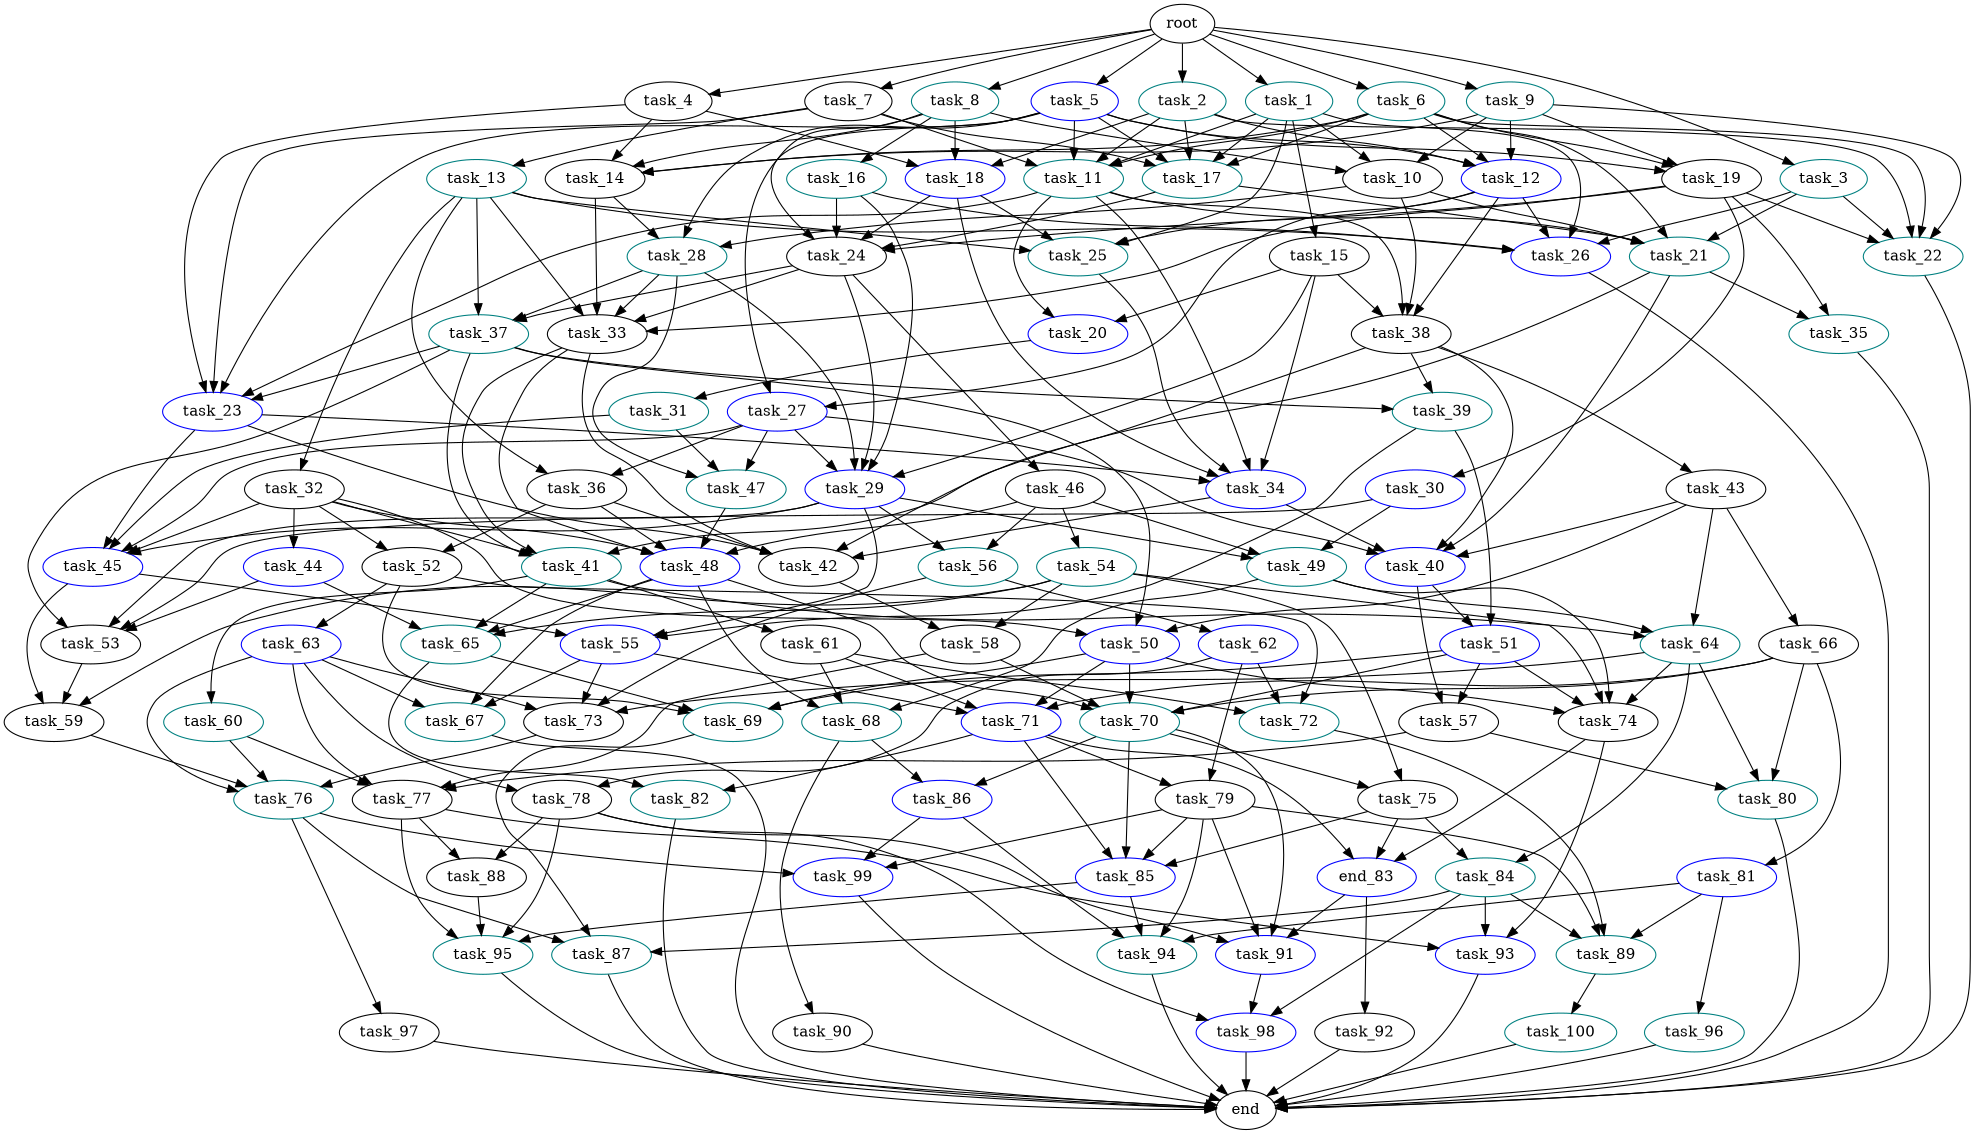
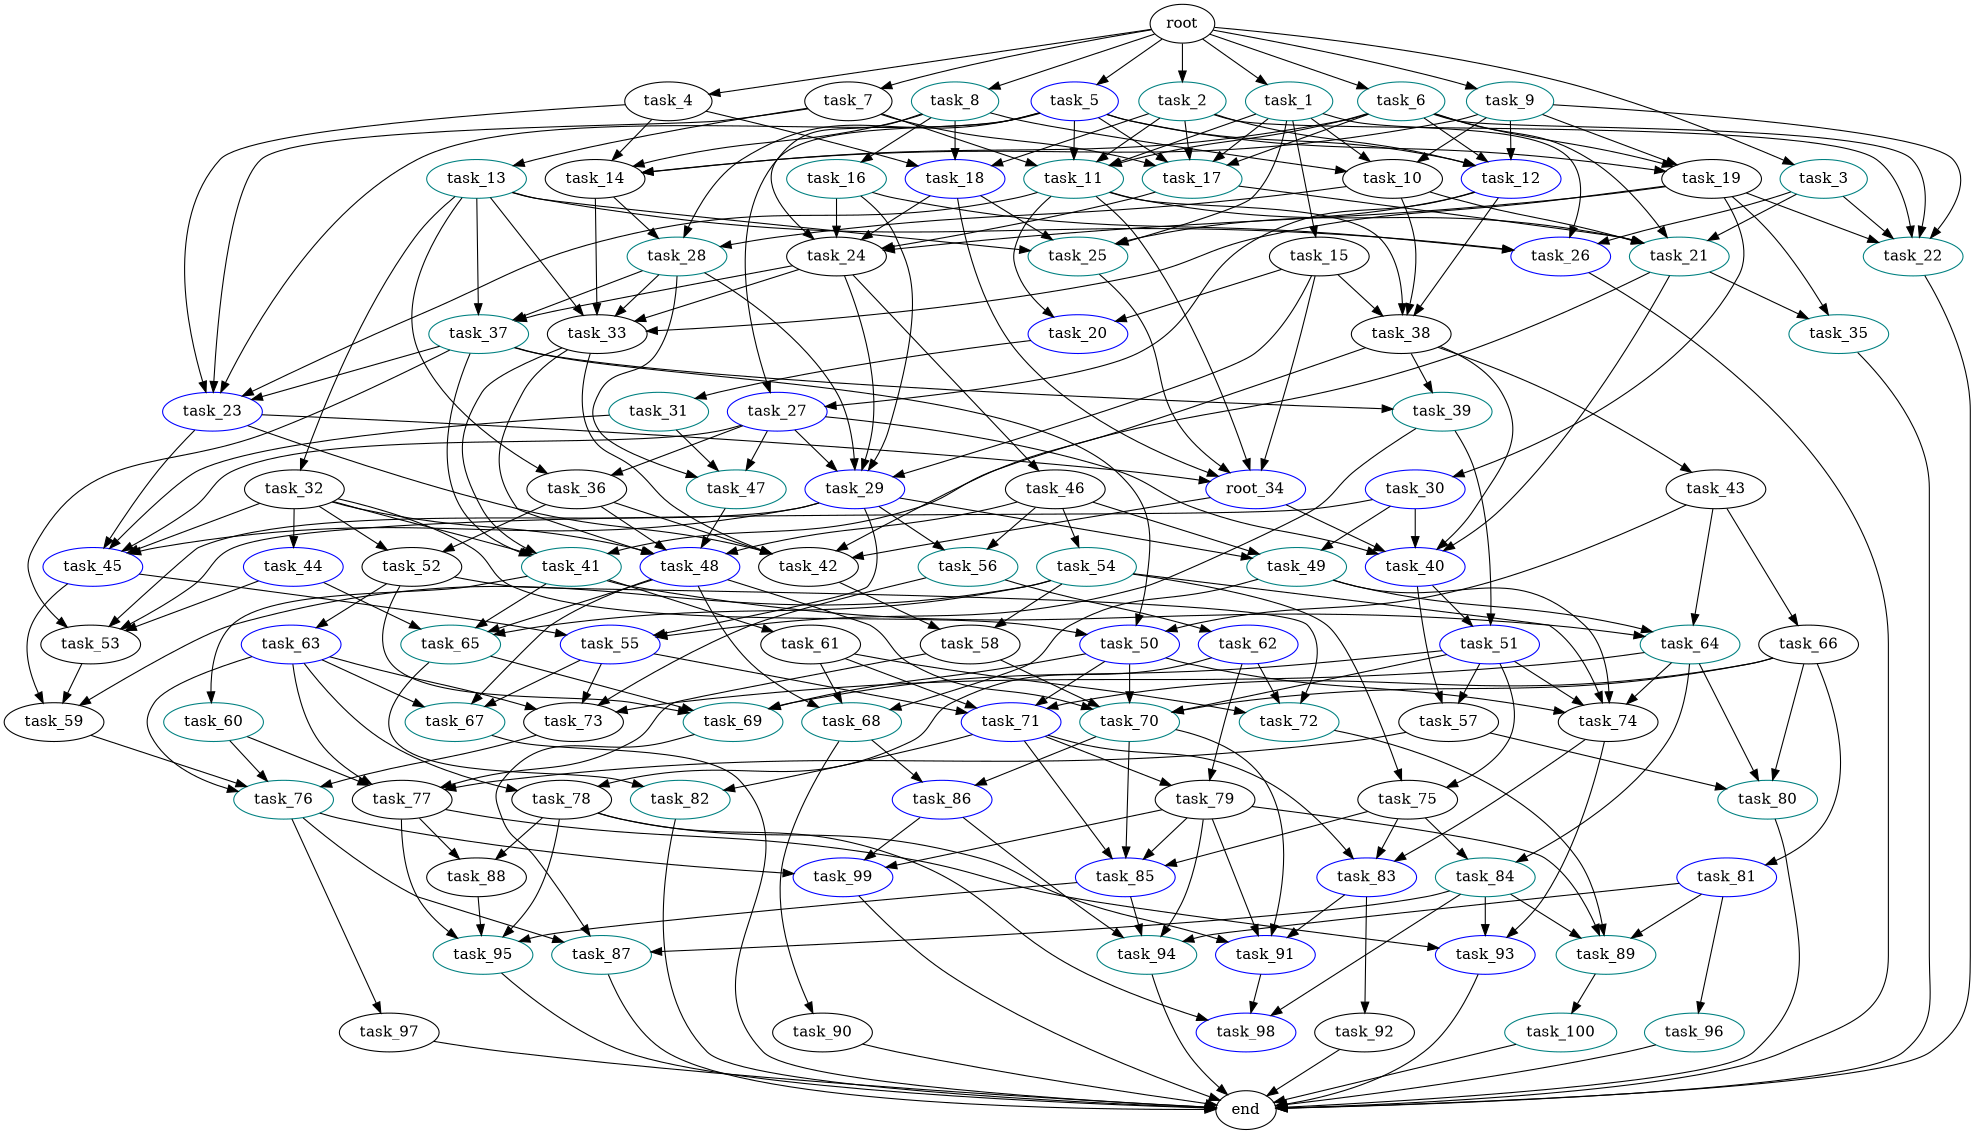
(1531, 210) -> none
(1256, 489) -> (1256, 489)
(1573, 529) -> (1415, 523)
(1264, 759) -> (1512, 732)
(1367, 877) -> (1367, 877)
(1246, 1066) -> none
